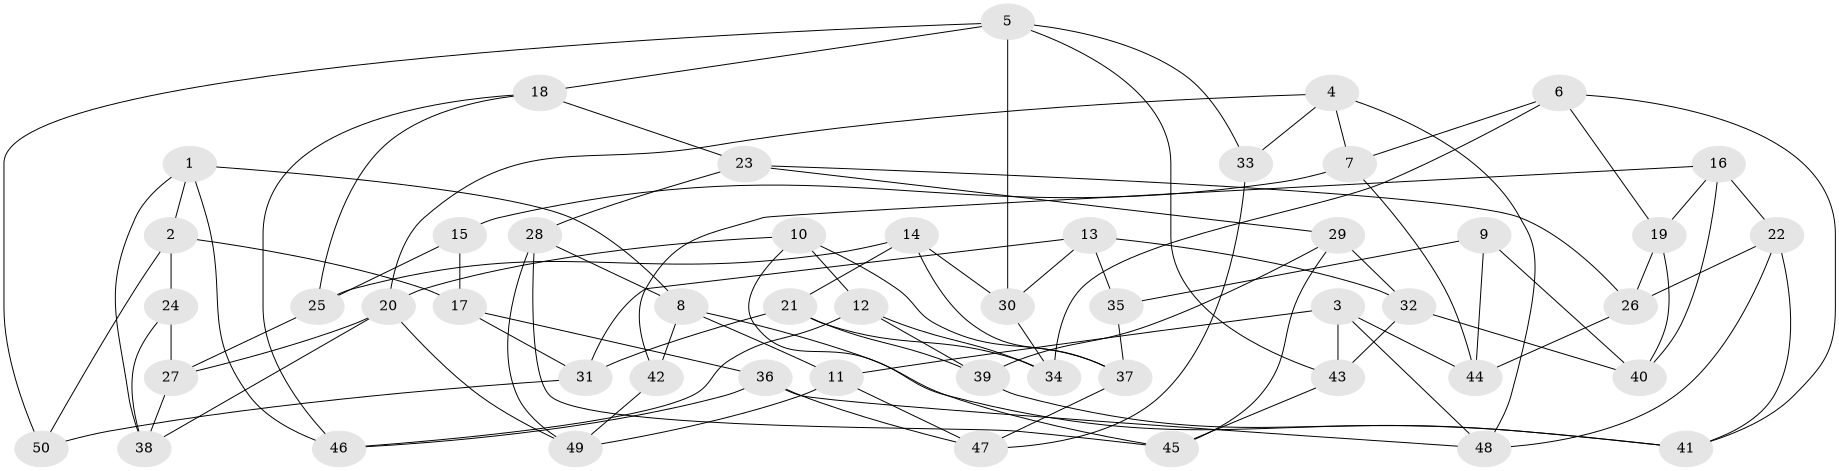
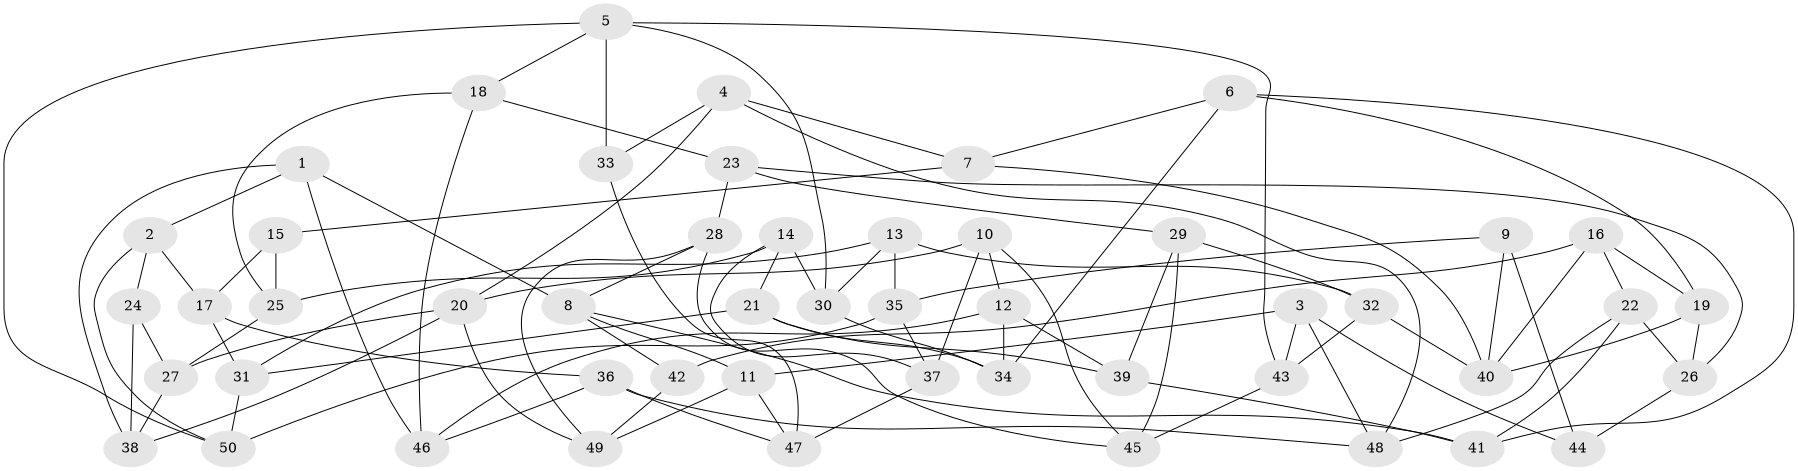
(1429, 263) -> (1254, 204)
none -> (557, 350)
